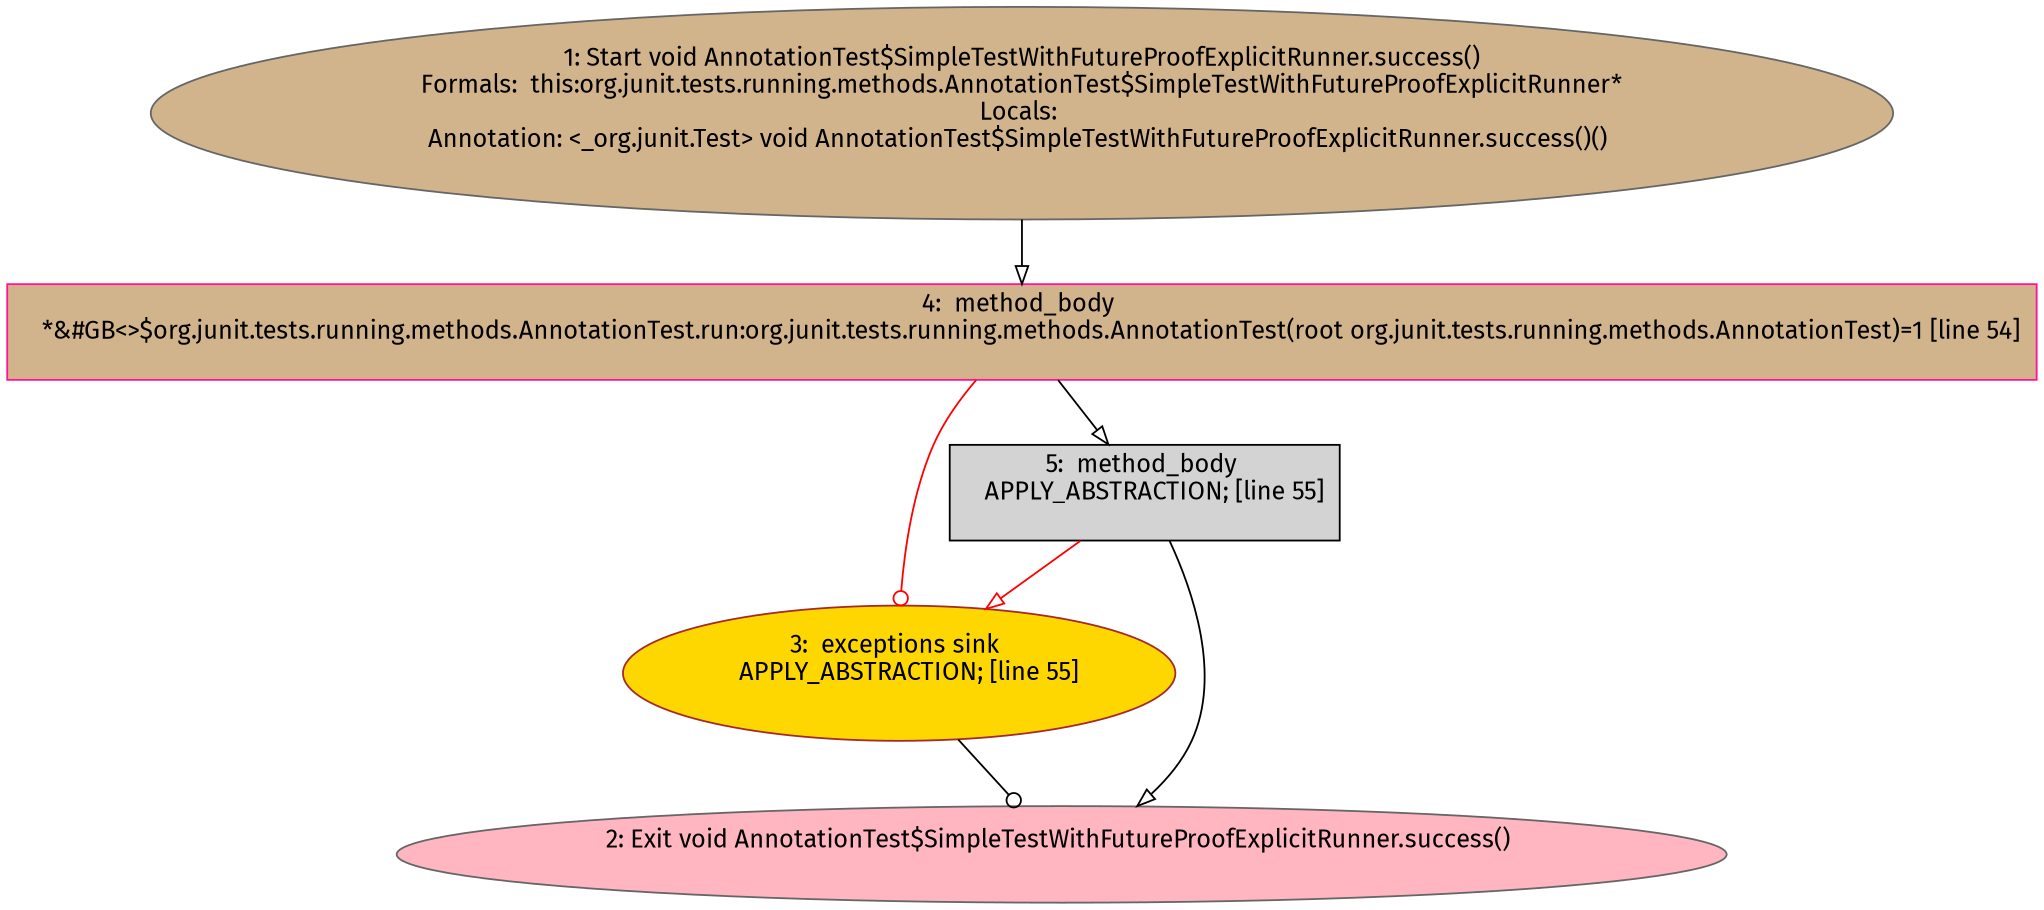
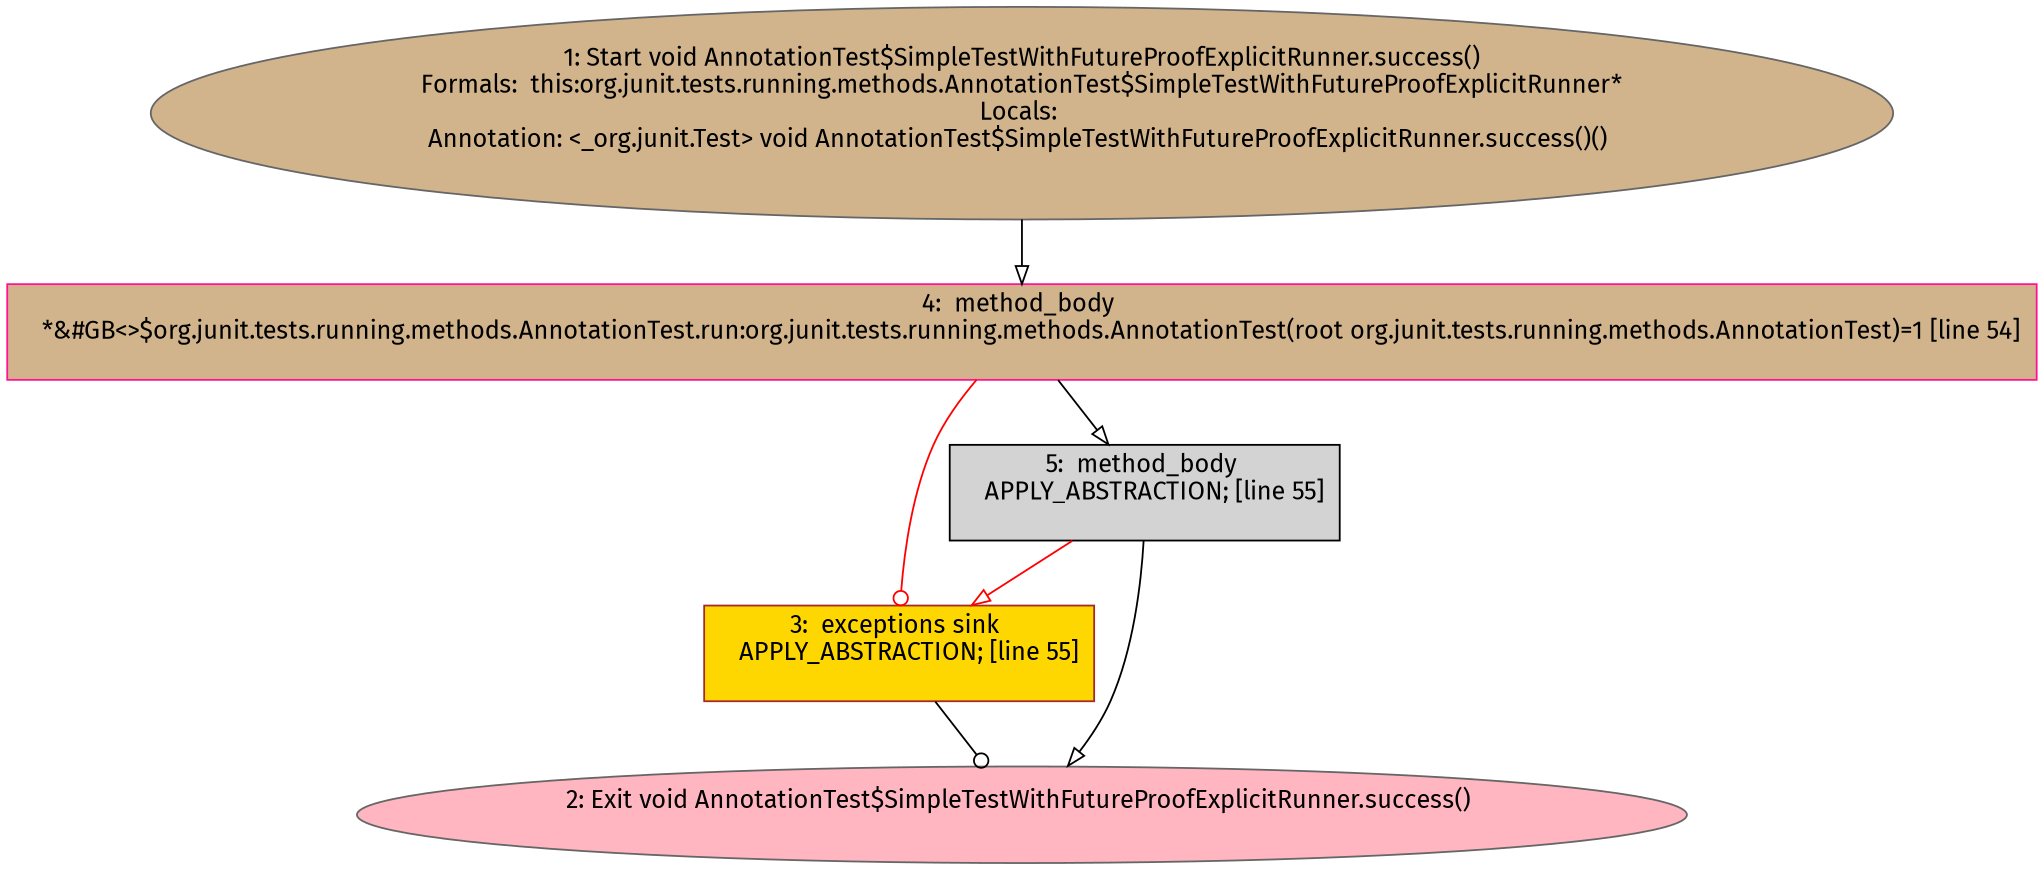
(899, 673) -> (899, 653)
